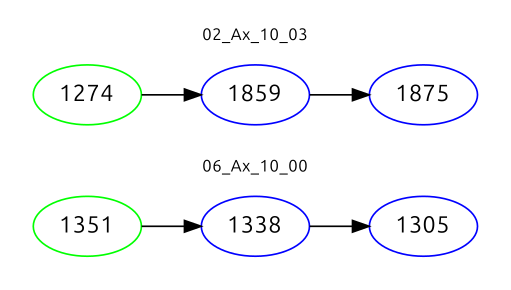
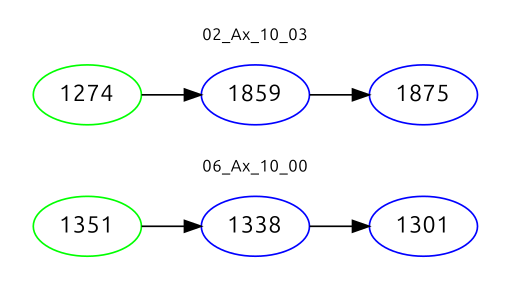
(423, 226) -> (423, 226)
